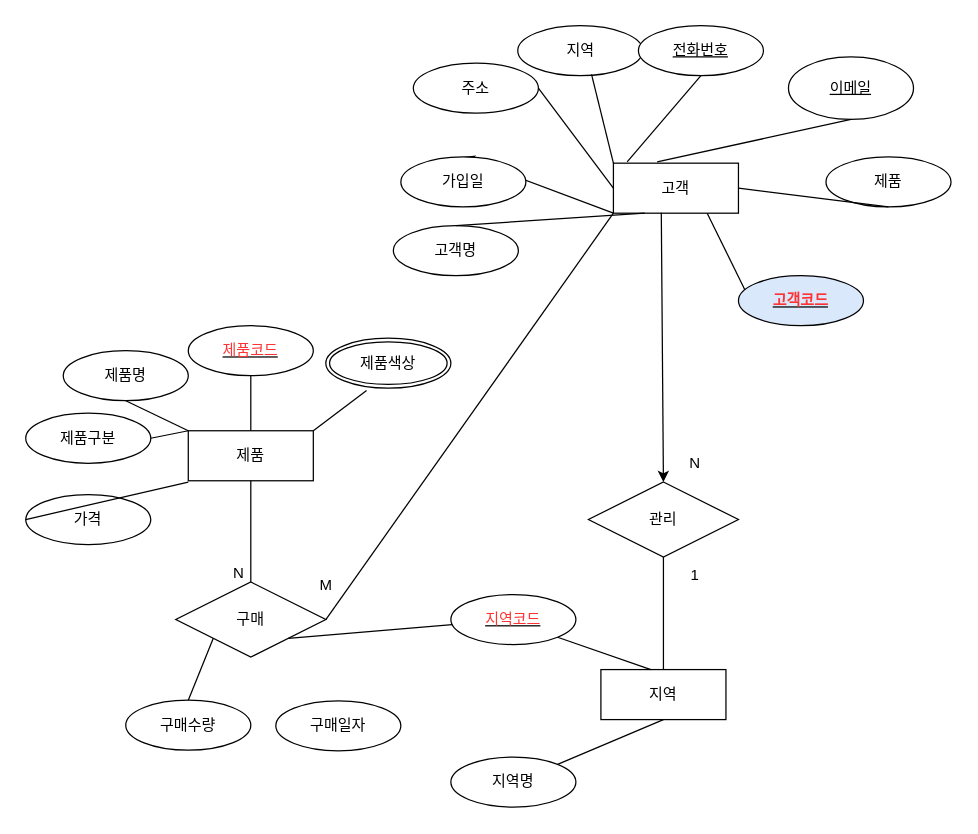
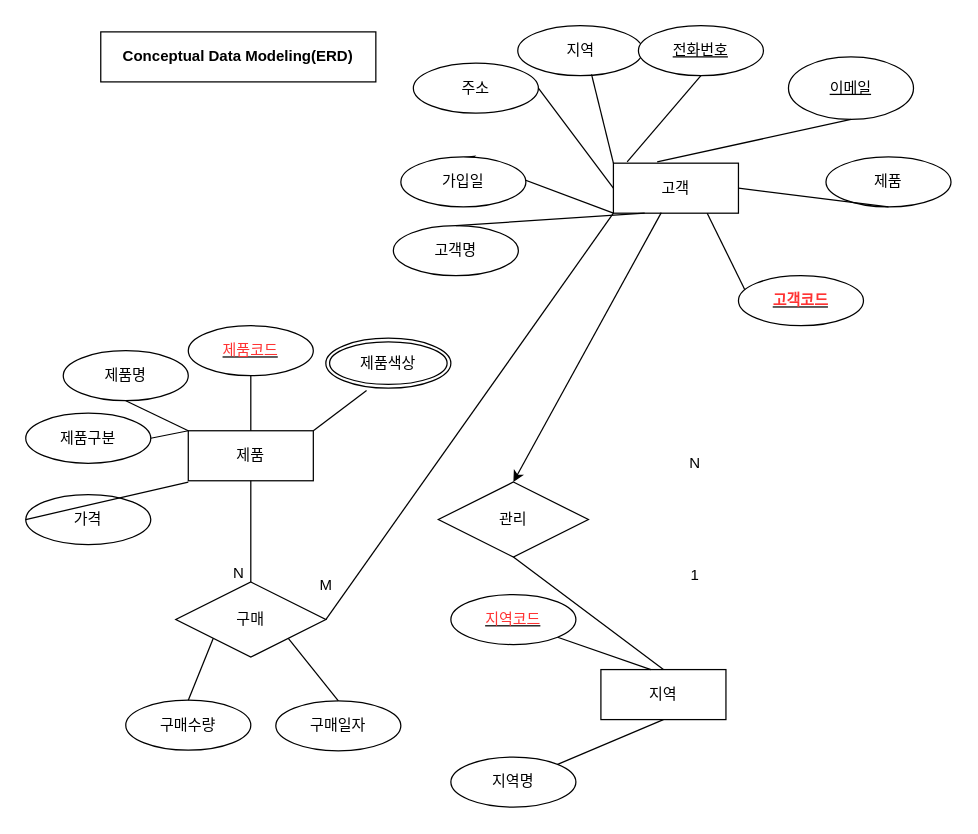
none -> (238, 57)
(801, 301) -> (801, 301)
(663, 519) -> (513, 519)
(370, 631) -> (313, 669)
